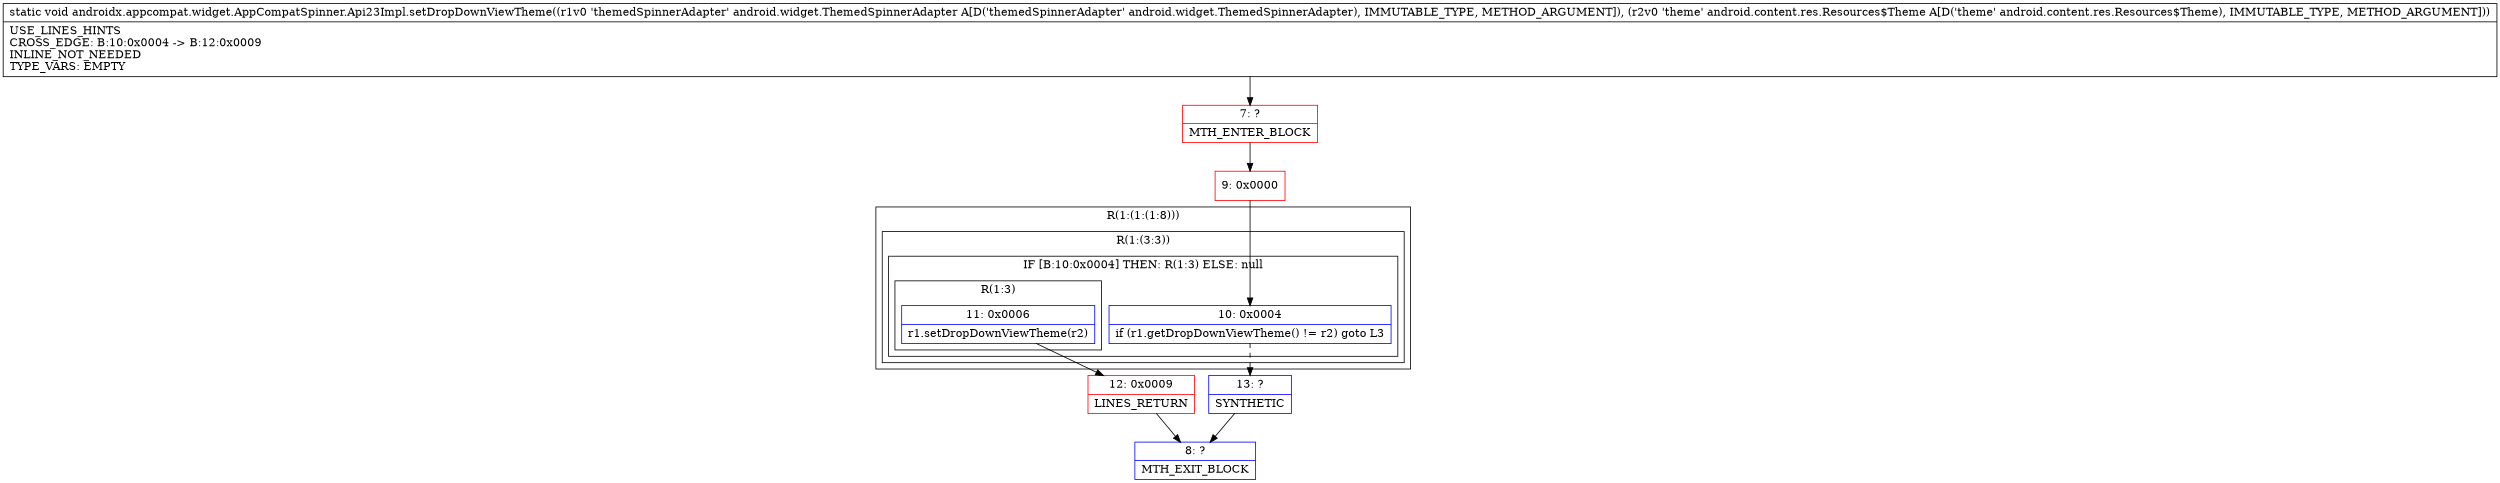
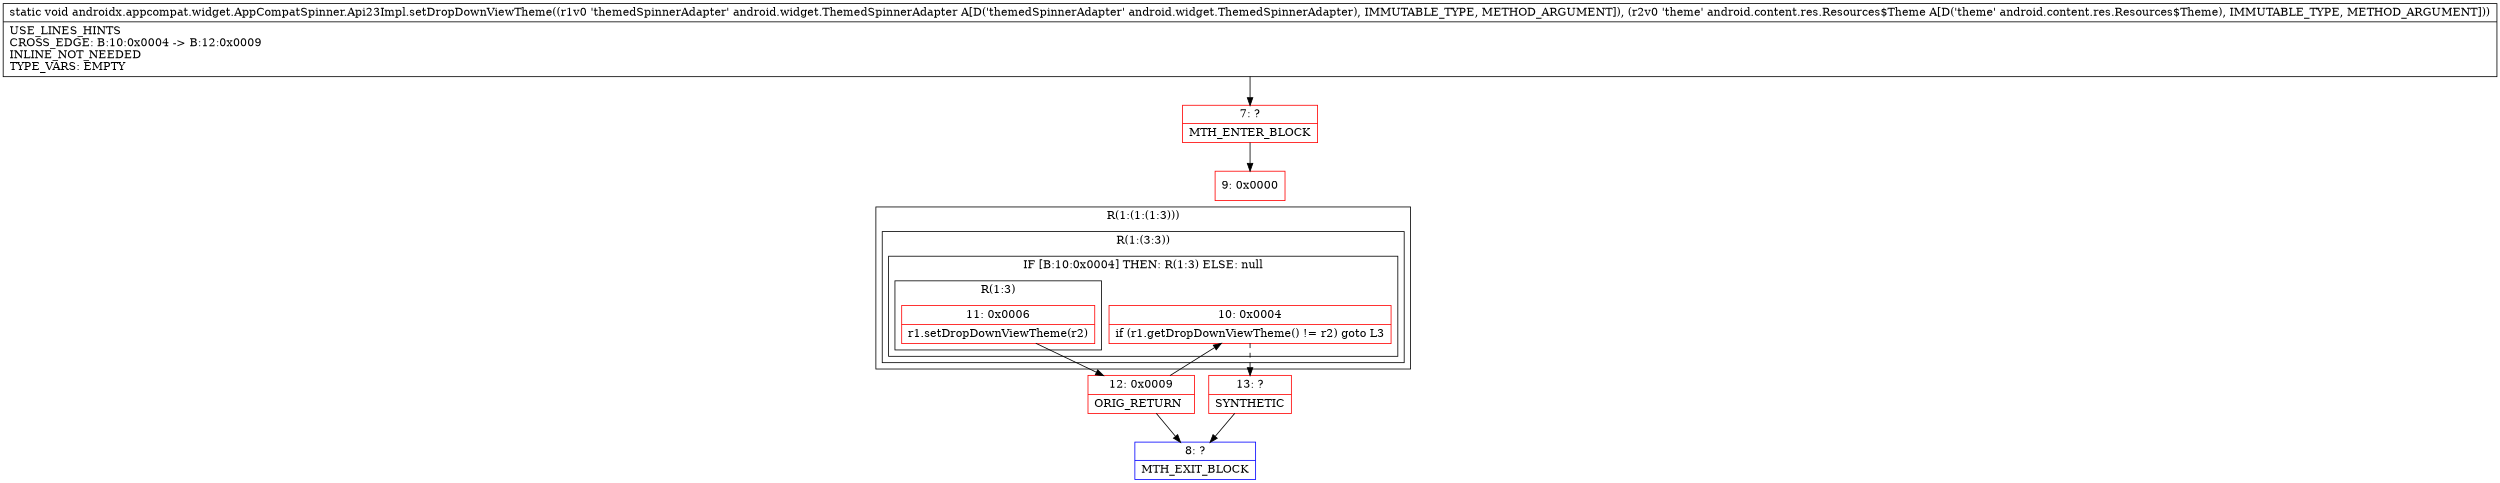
(1143, 216) -> (1143, 216)
(1250, 249) -> (1192, 362)
(998, 325) -> (998, 325)
(1250, 325) -> (1250, 325)
(1250, 394) -> (1250, 394)
(1141, 404) -> (1138, 404)
